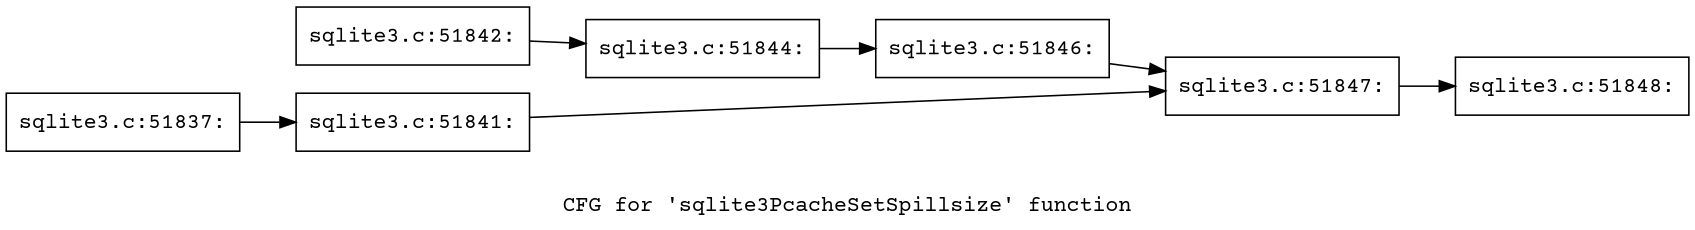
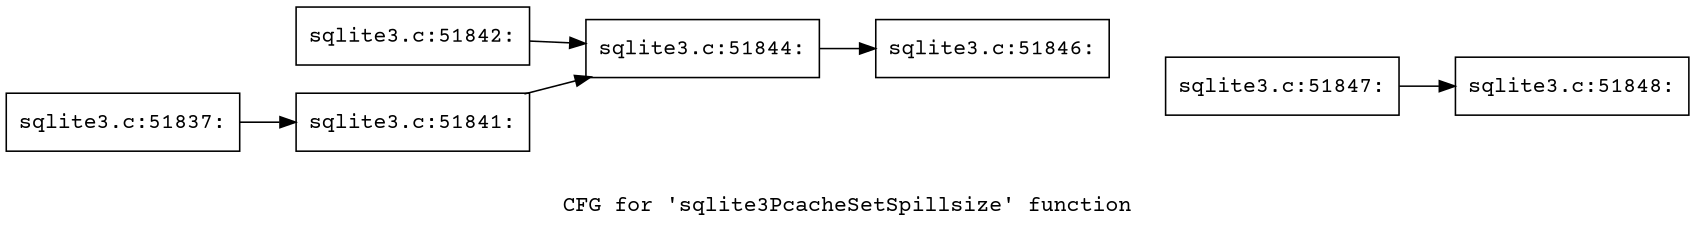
(1129, 66) -> none
(840, 105) -> (550, 87)
